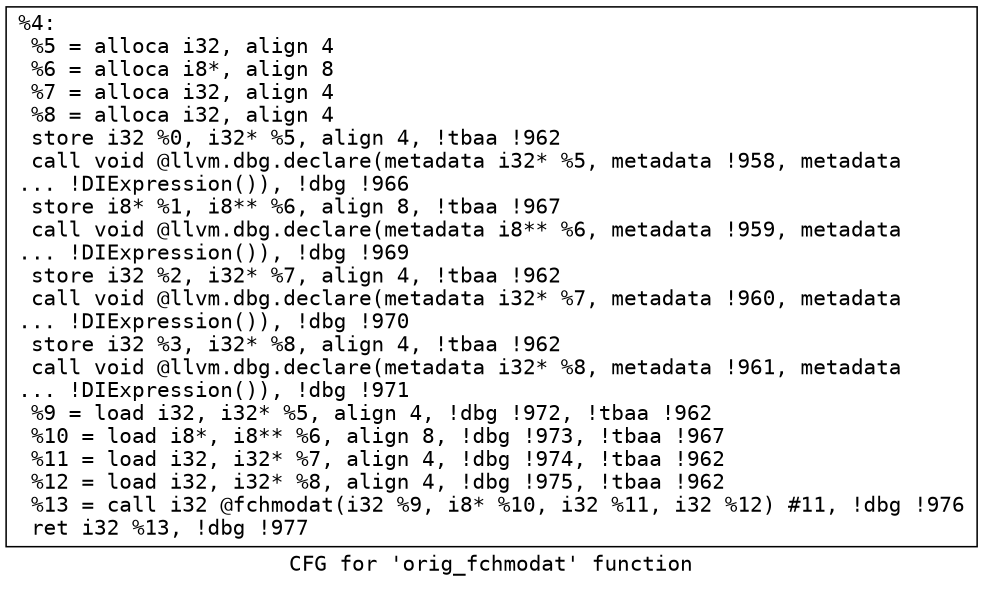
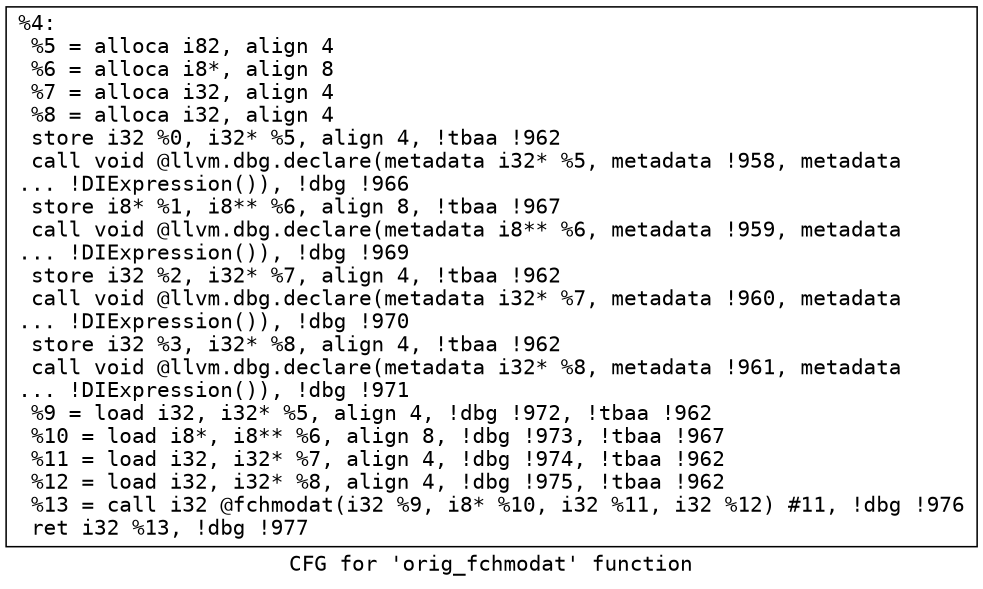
(177, 47) -> (177, 47)
